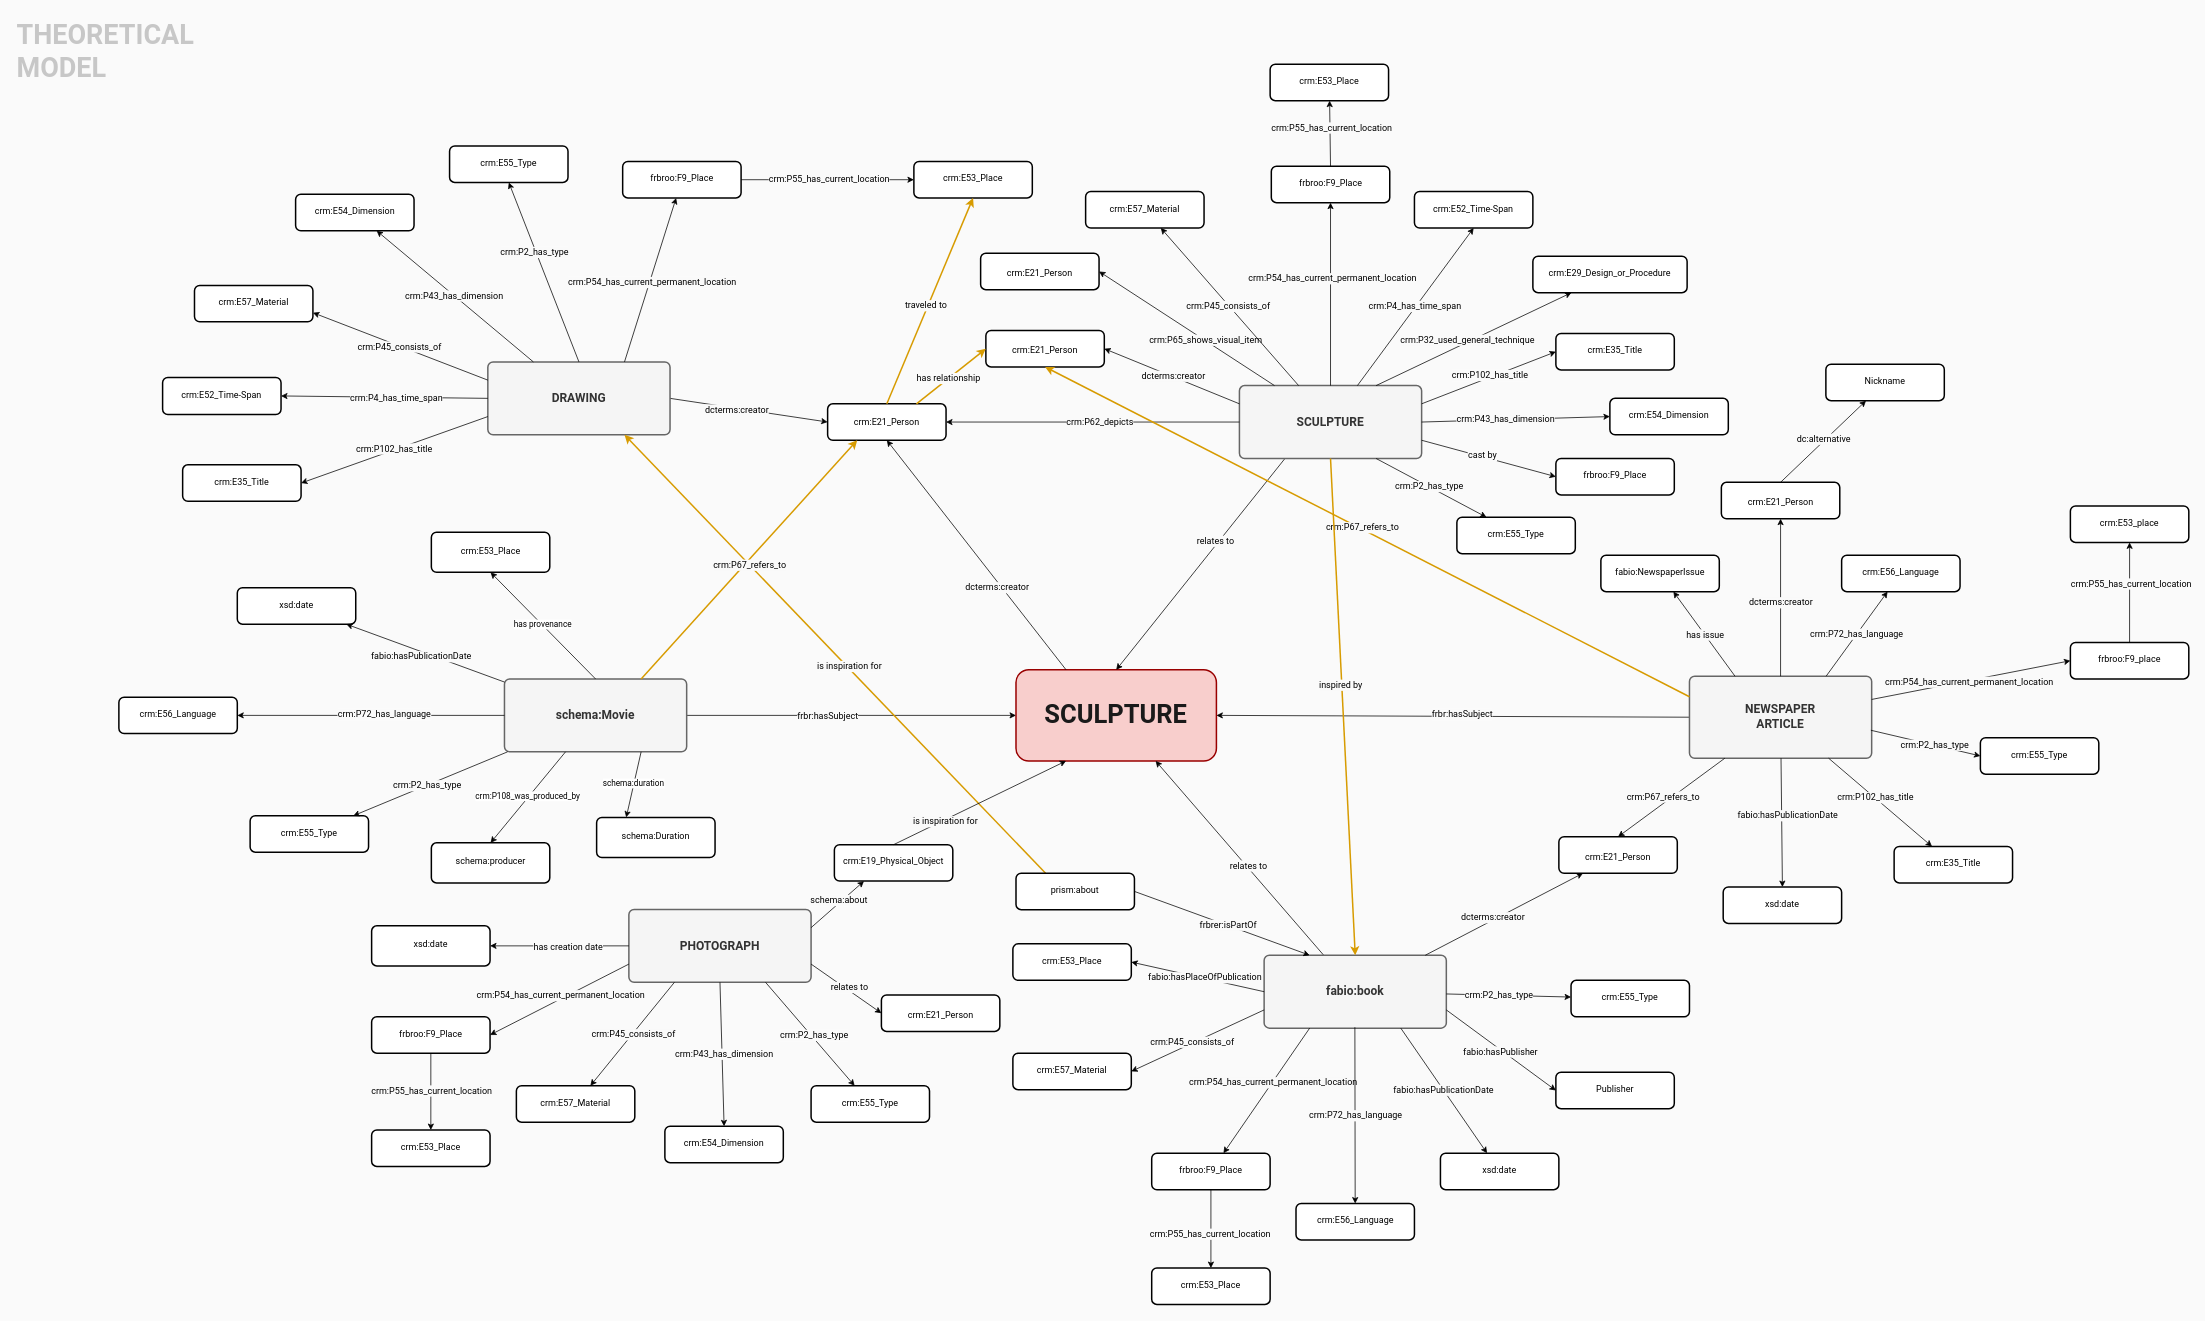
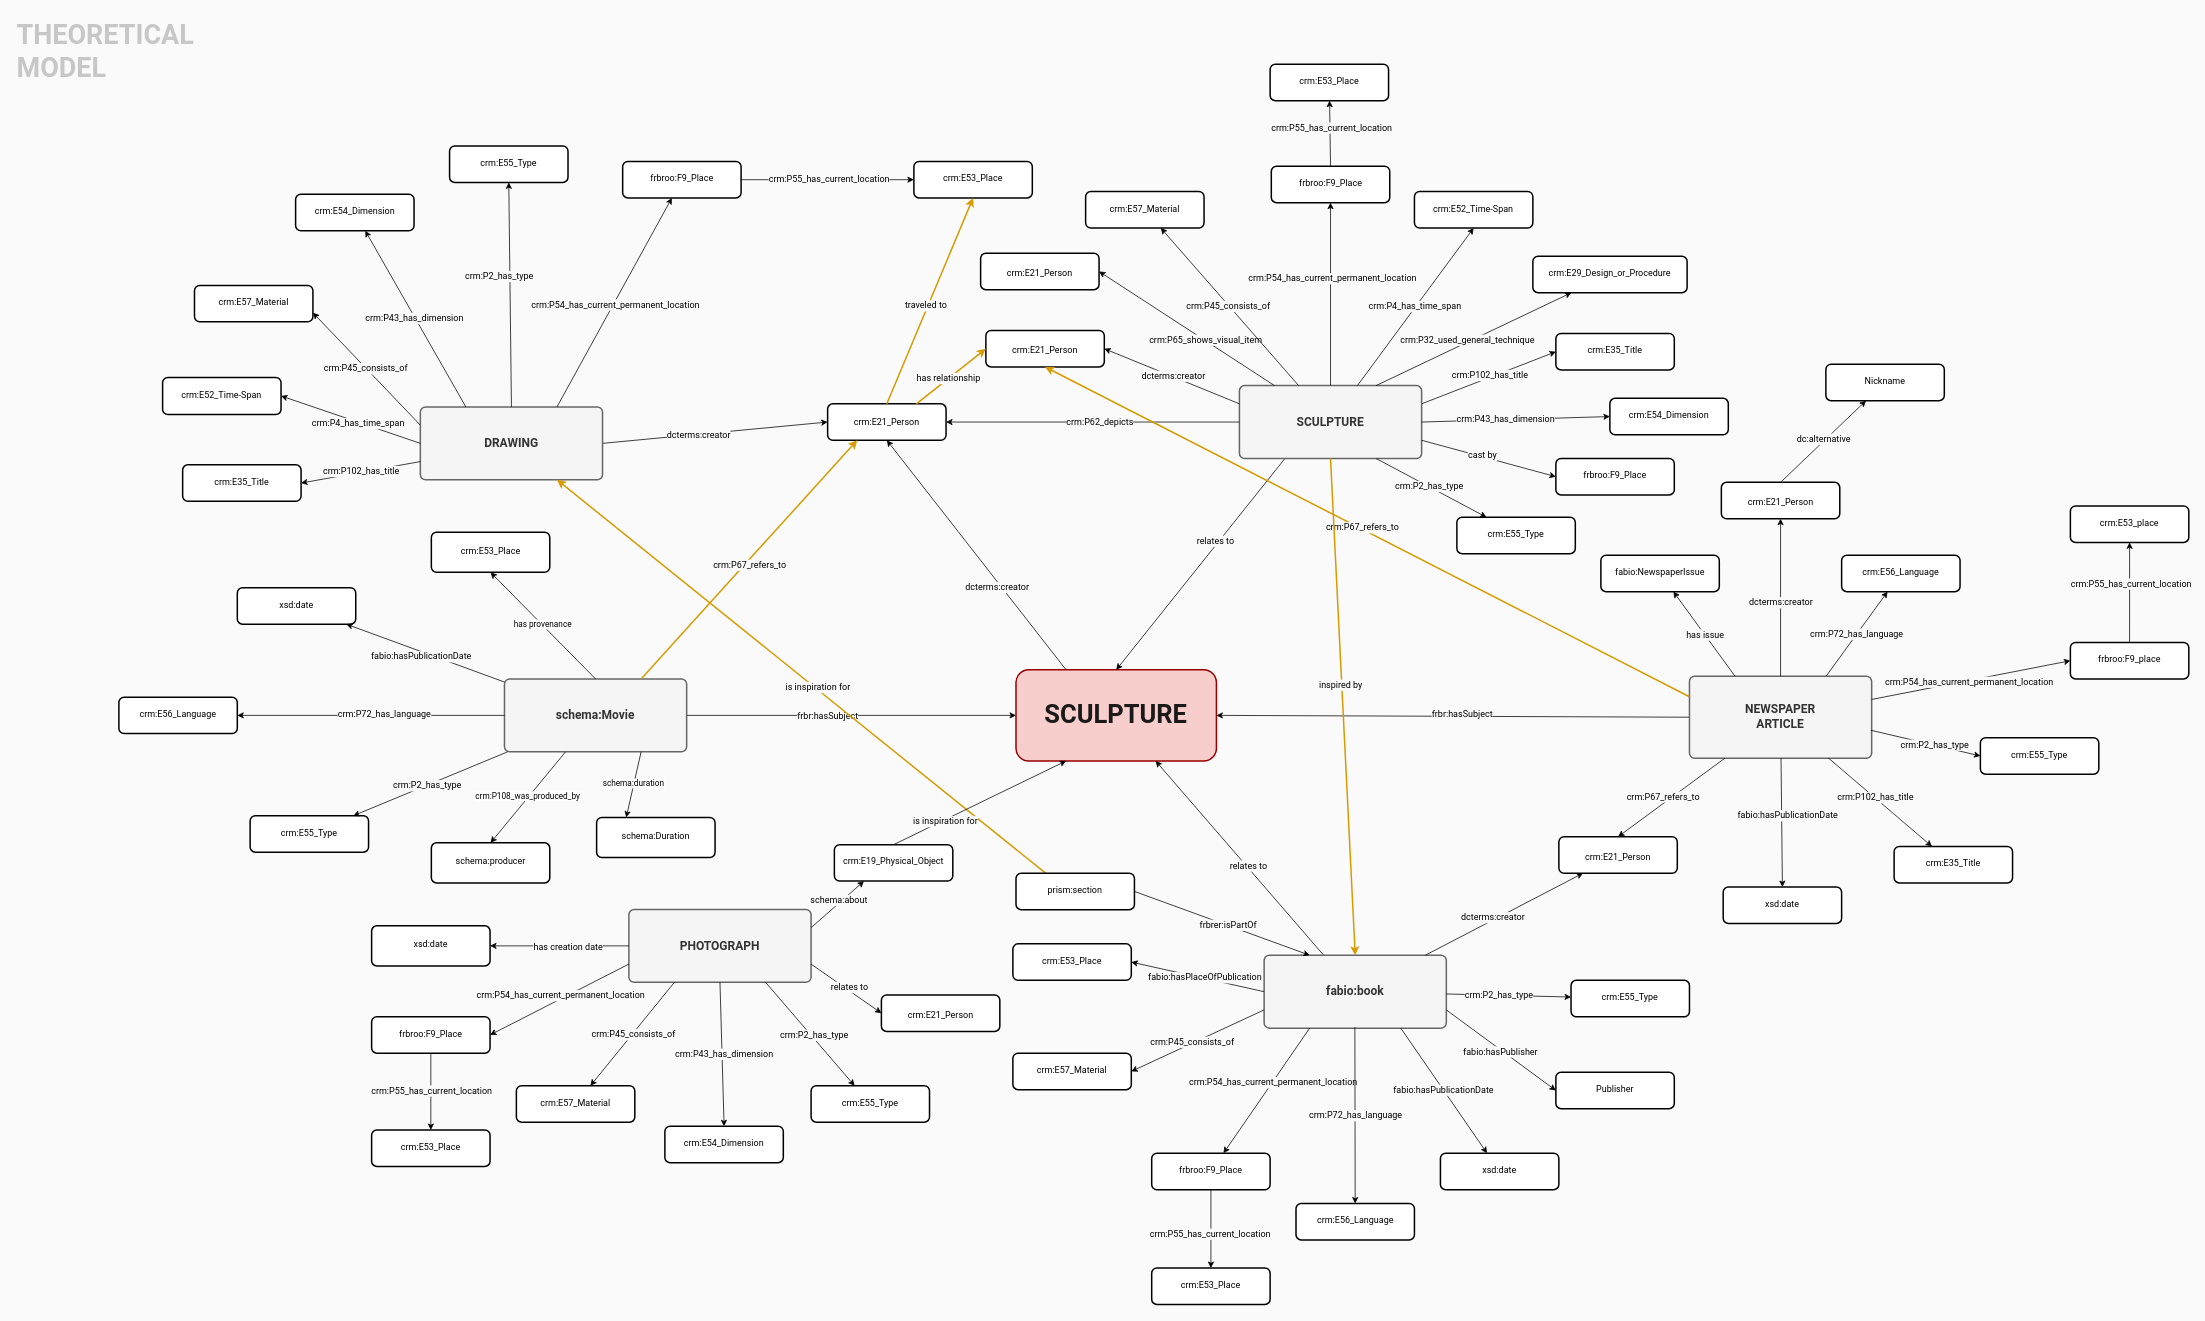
(579, 398) -> (511, 443)
(1075, 890) -> (1075, 890)
